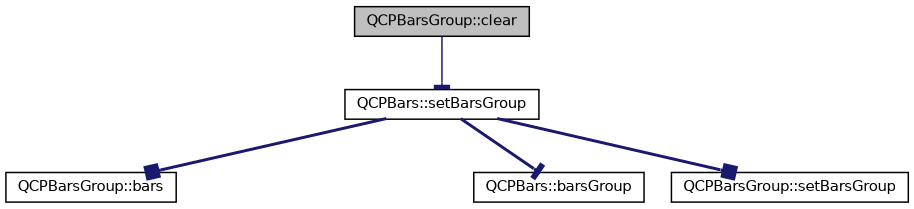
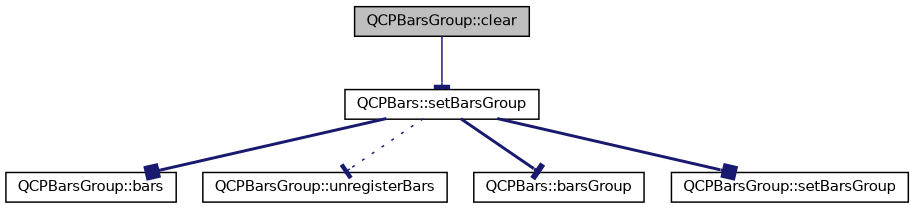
none -> (325, 187)
